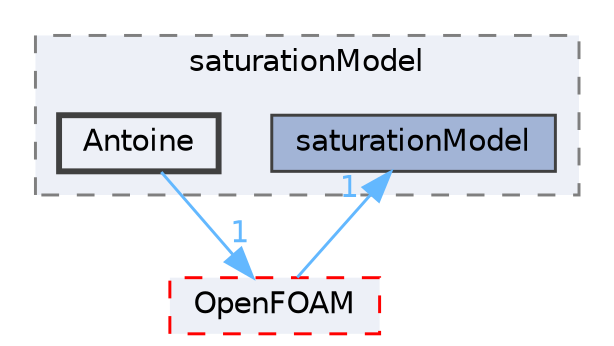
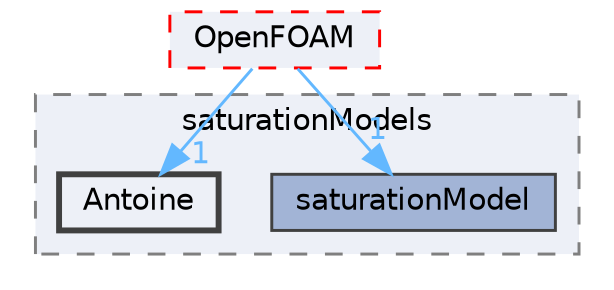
(307, 64) -> (307, 123)
(197, 213) -> (213, 114)
